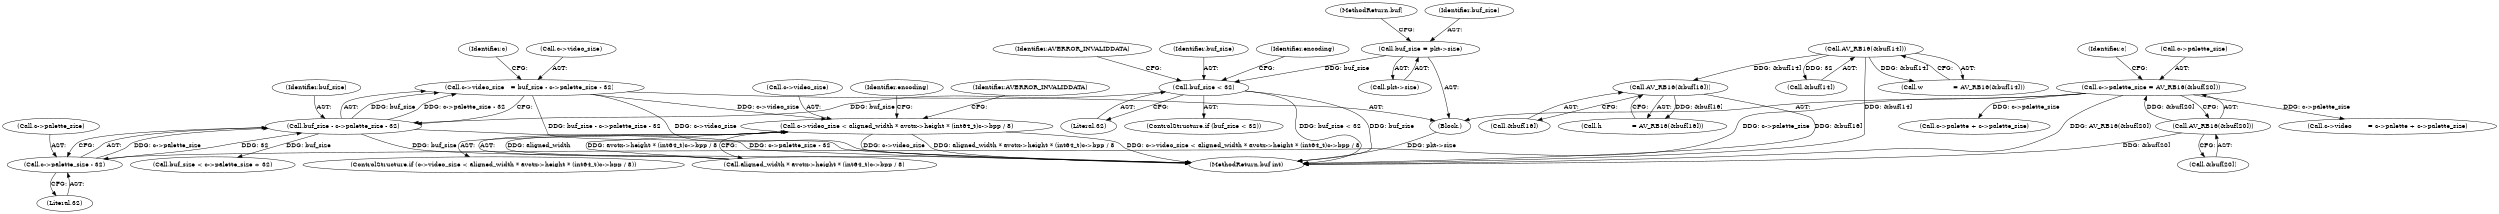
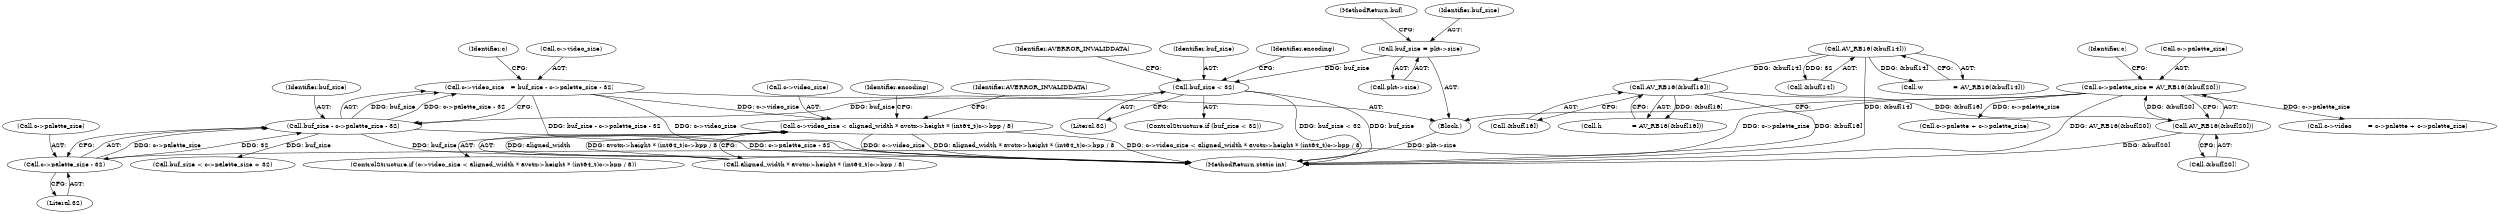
(1804, 107) -> (1804, 107)
none -> (1943, 112)
(1246, 165) -> (1246, 165)
